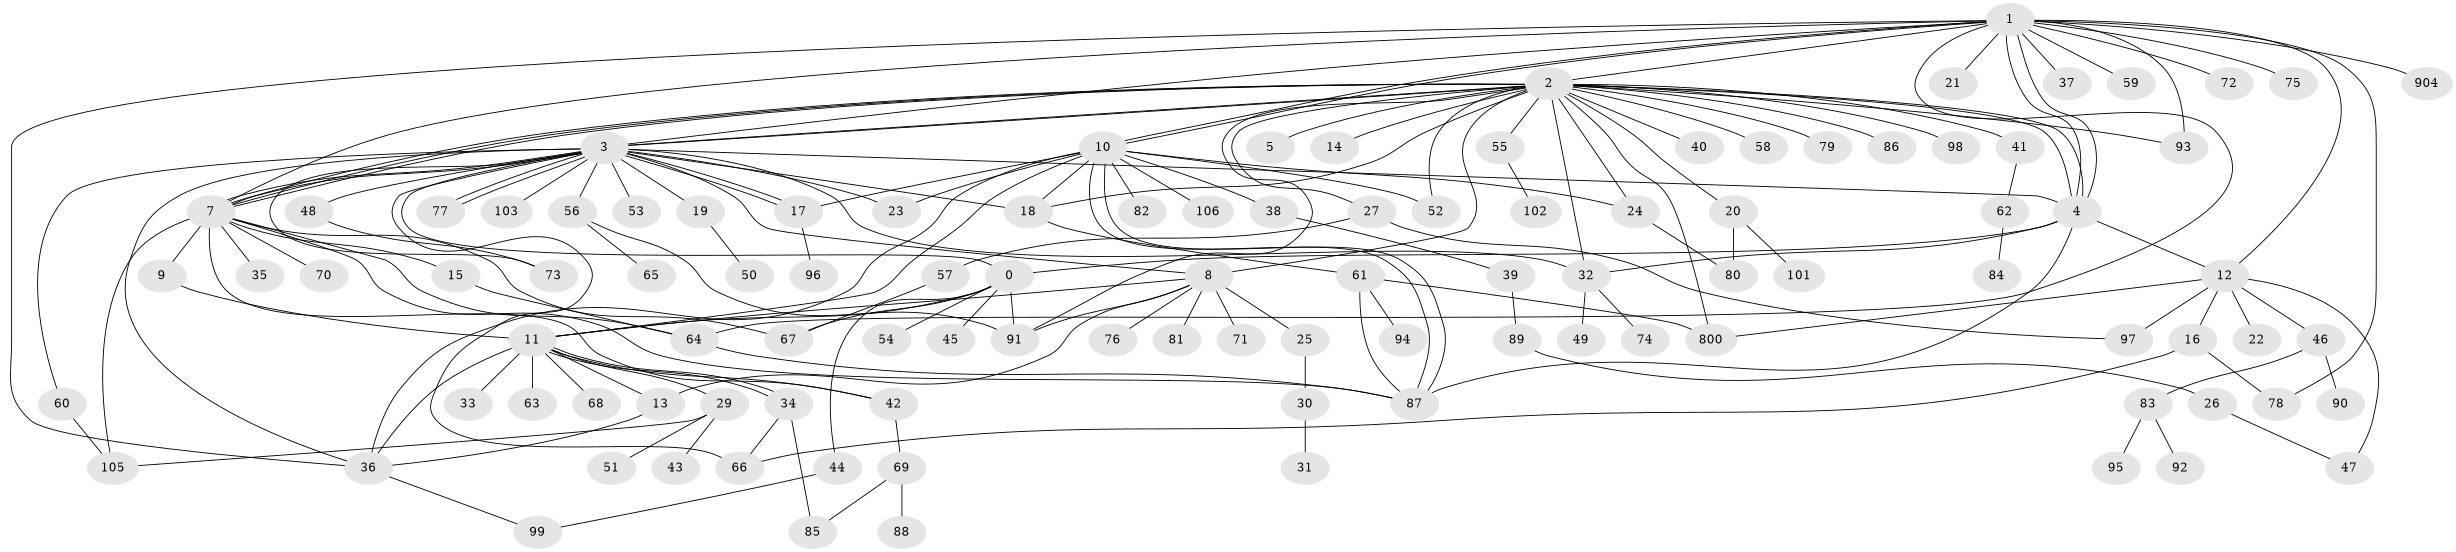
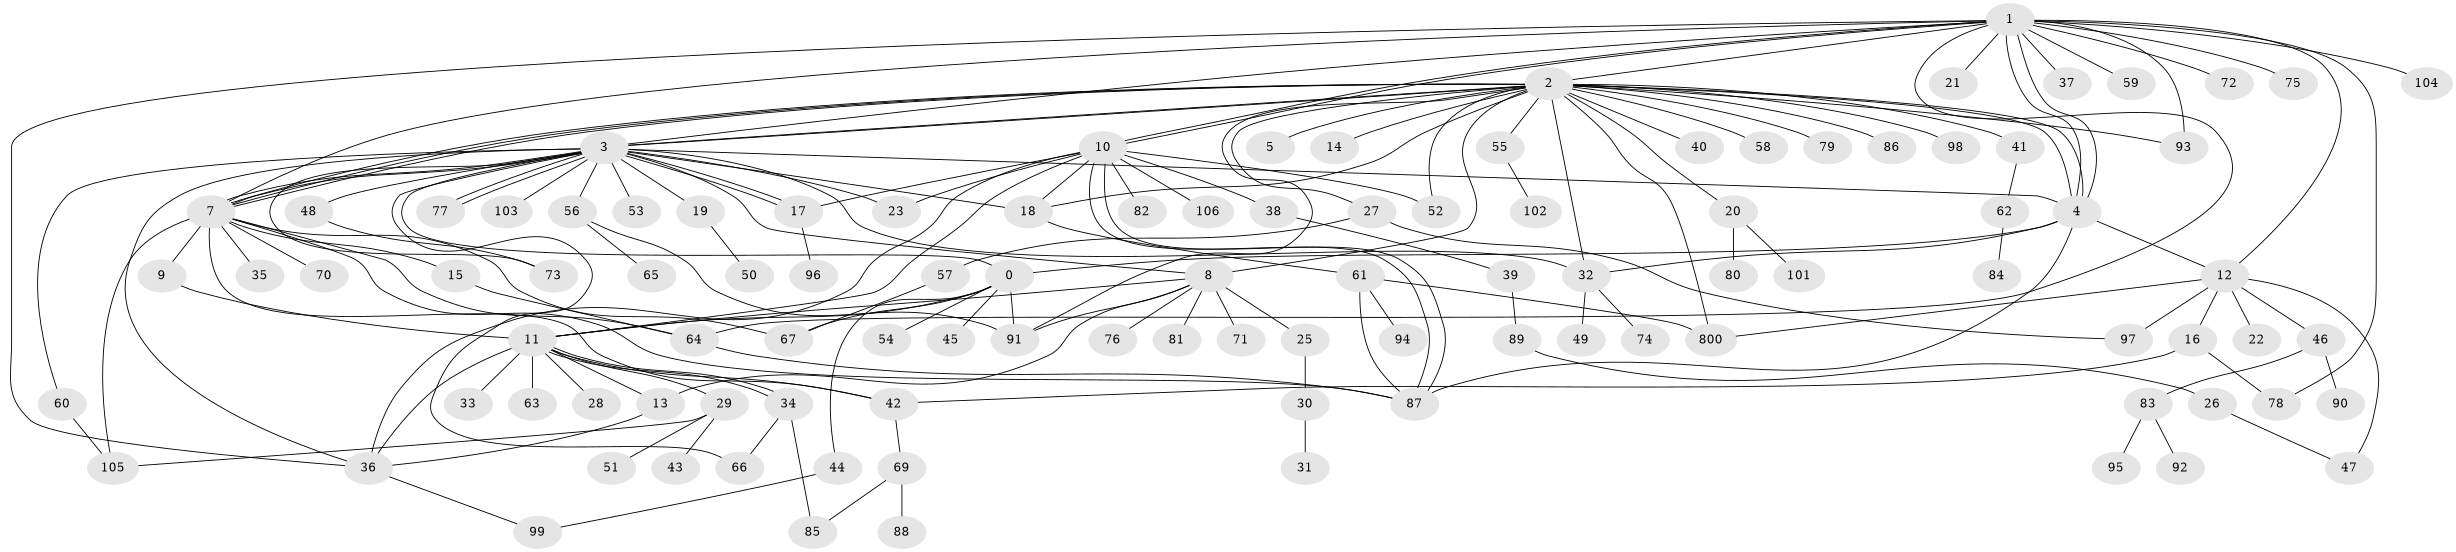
(2427, 84) -> (2427, 84)
(1636, 212) -> none
(597, 404) -> (597, 404)
(1470, 419) -> (1548, 387)
